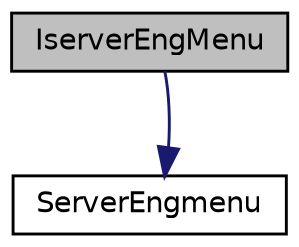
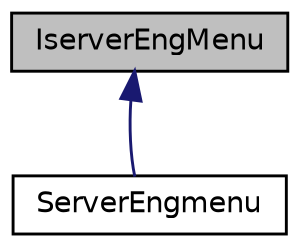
(169, 109) -> (130, 138)
